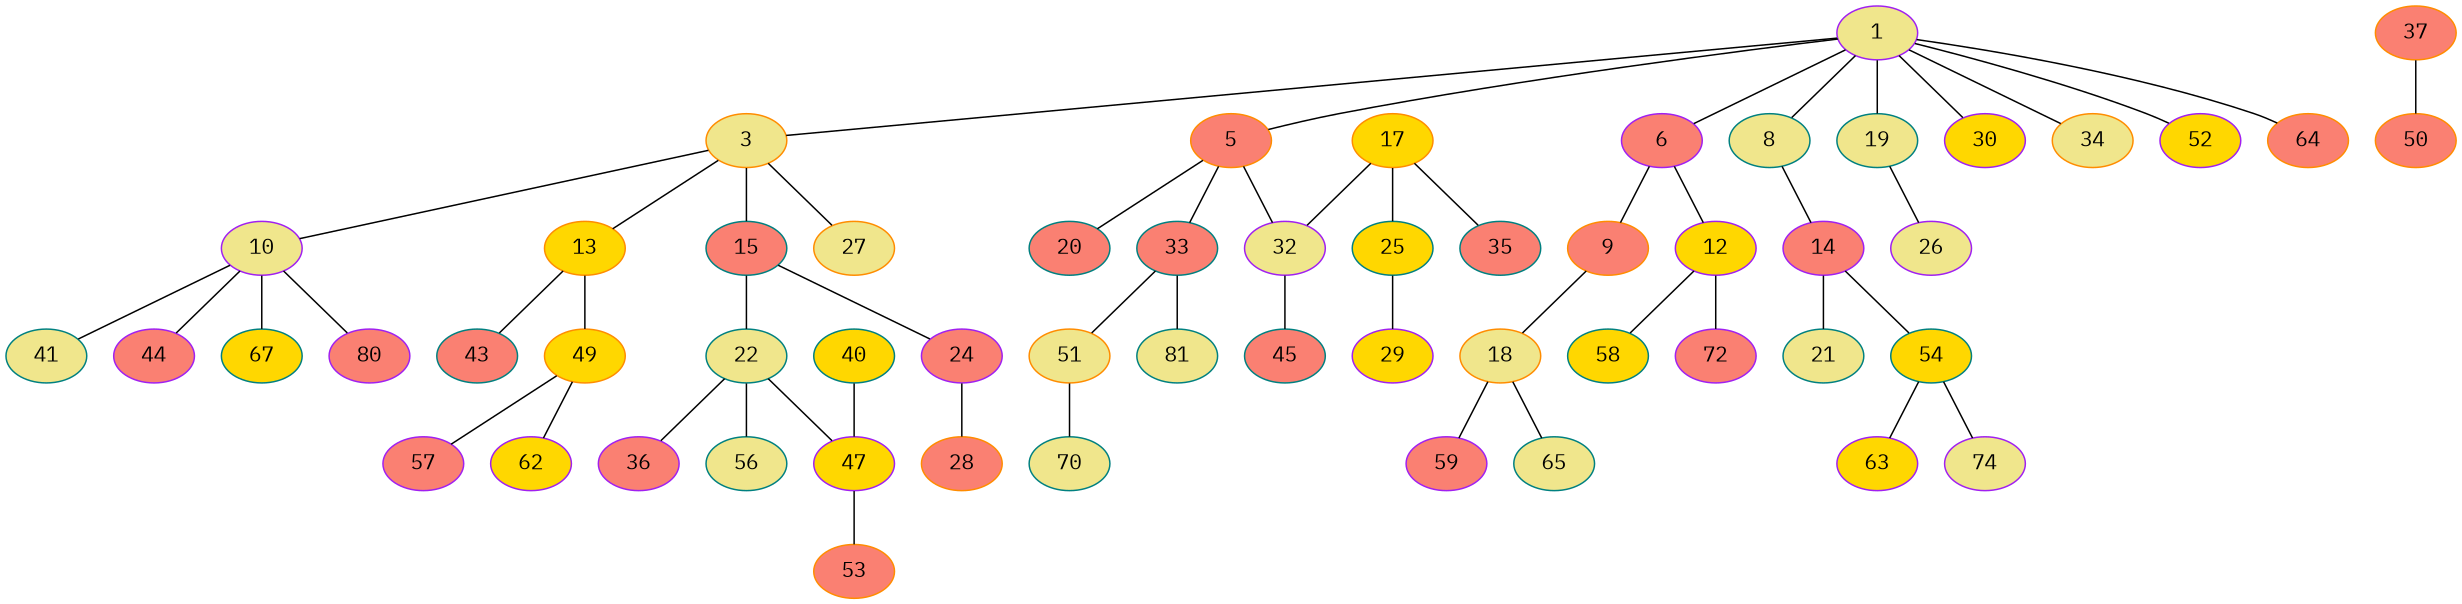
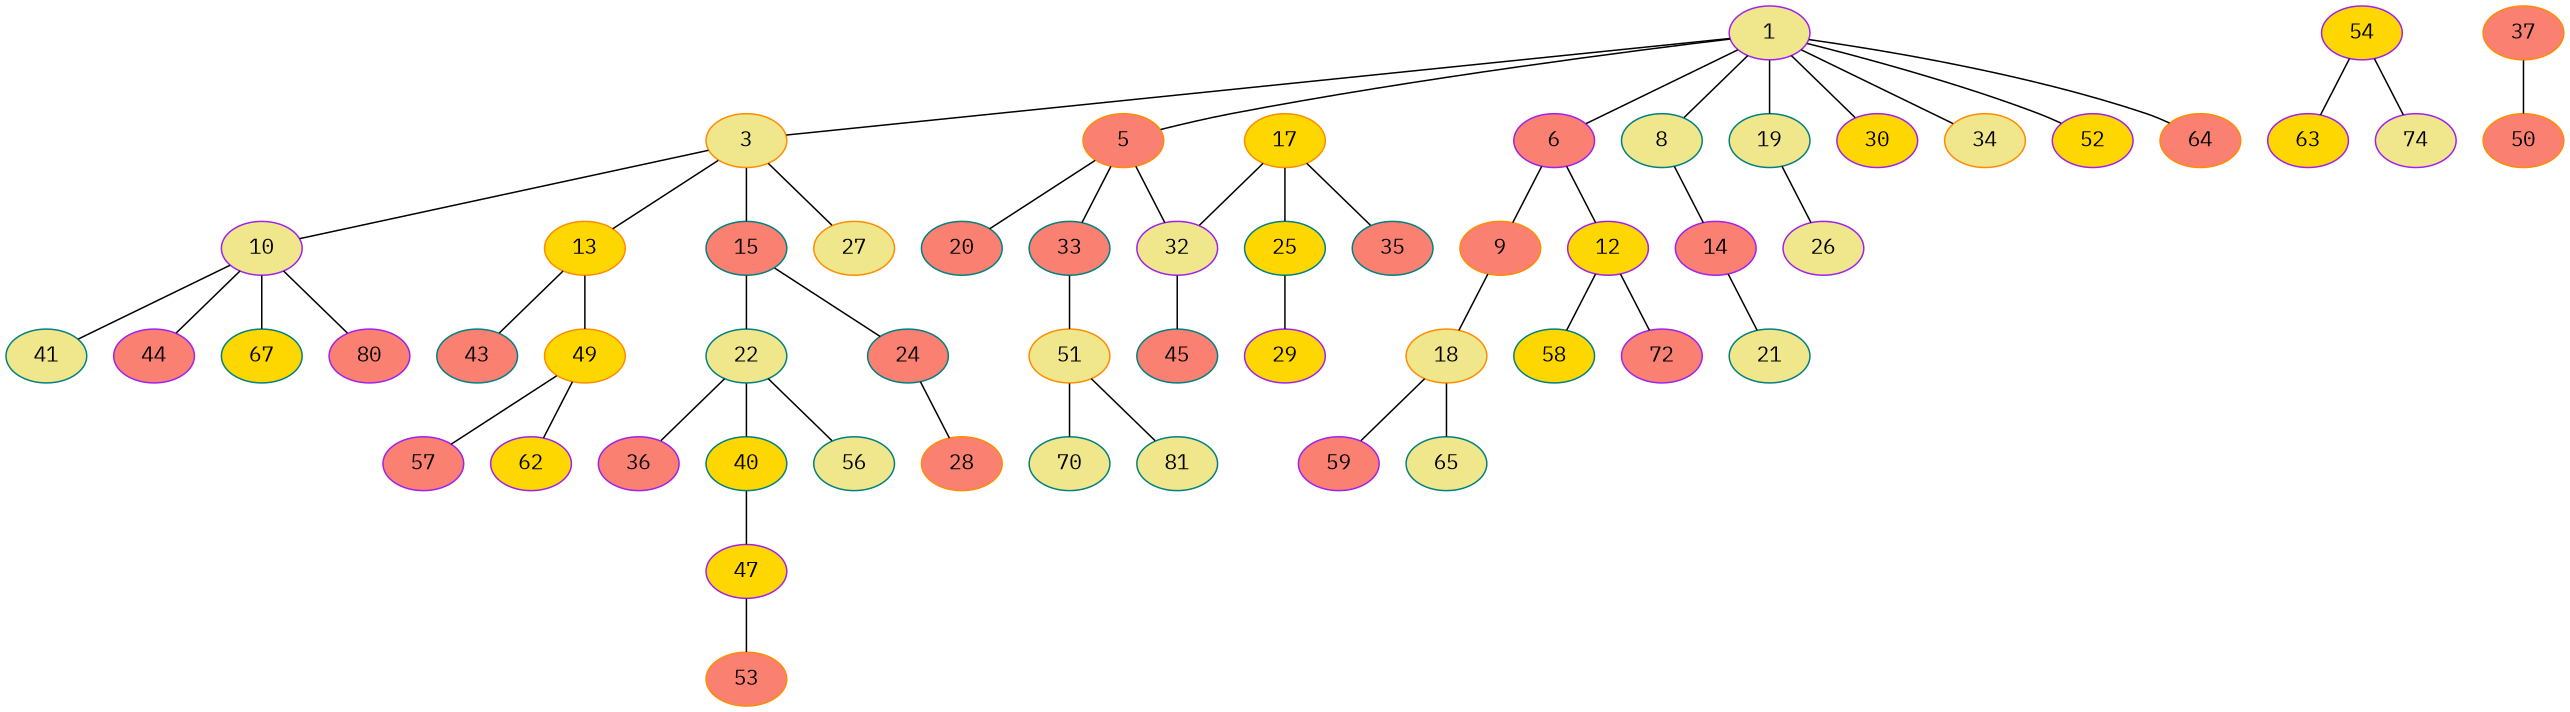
(1177, 302) -> (1123, 410)
(1877, 302) -> none
(962, 356) -> (908, 356)
(1931, 356) -> (2362, 33)
(800, 410) -> (746, 410)
